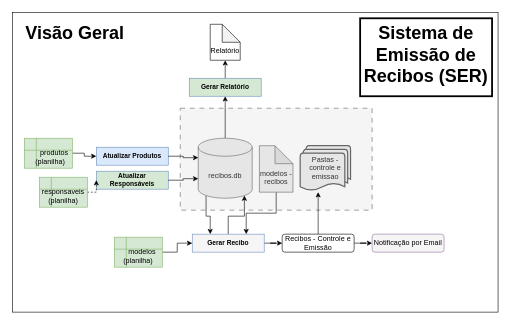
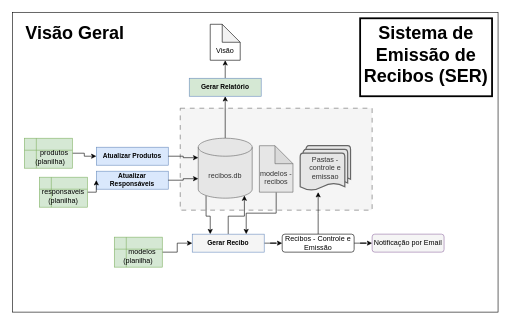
(225, 42) -> (225, 42)
(132, 180) -> (132, 180)
(95, 192) -> (95, 192)
